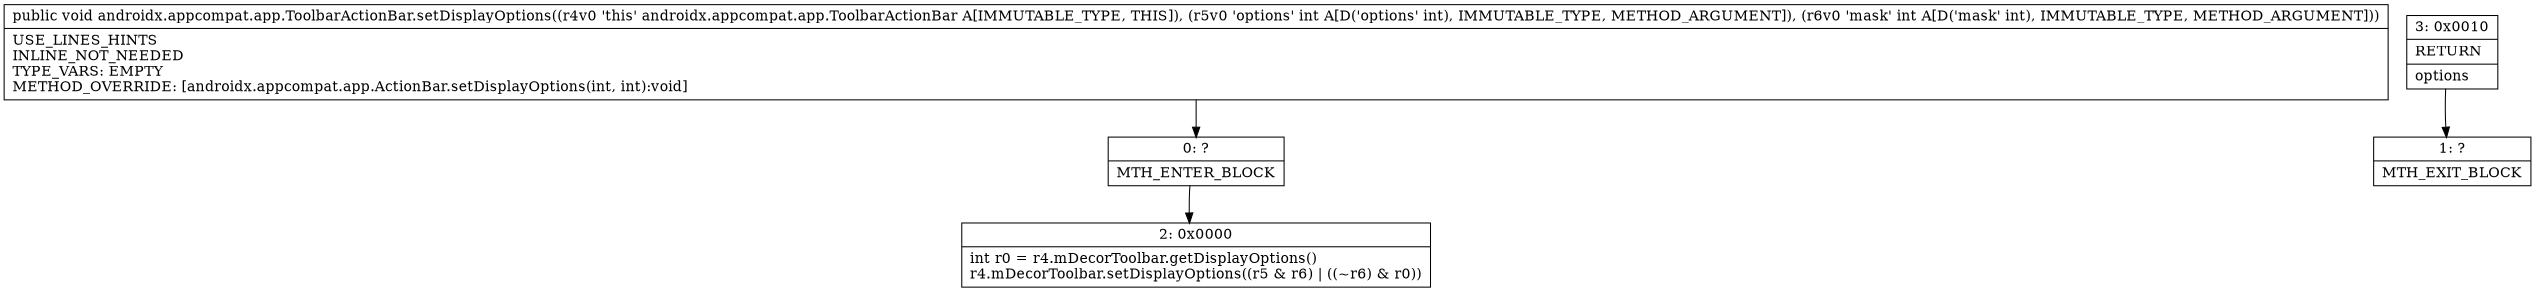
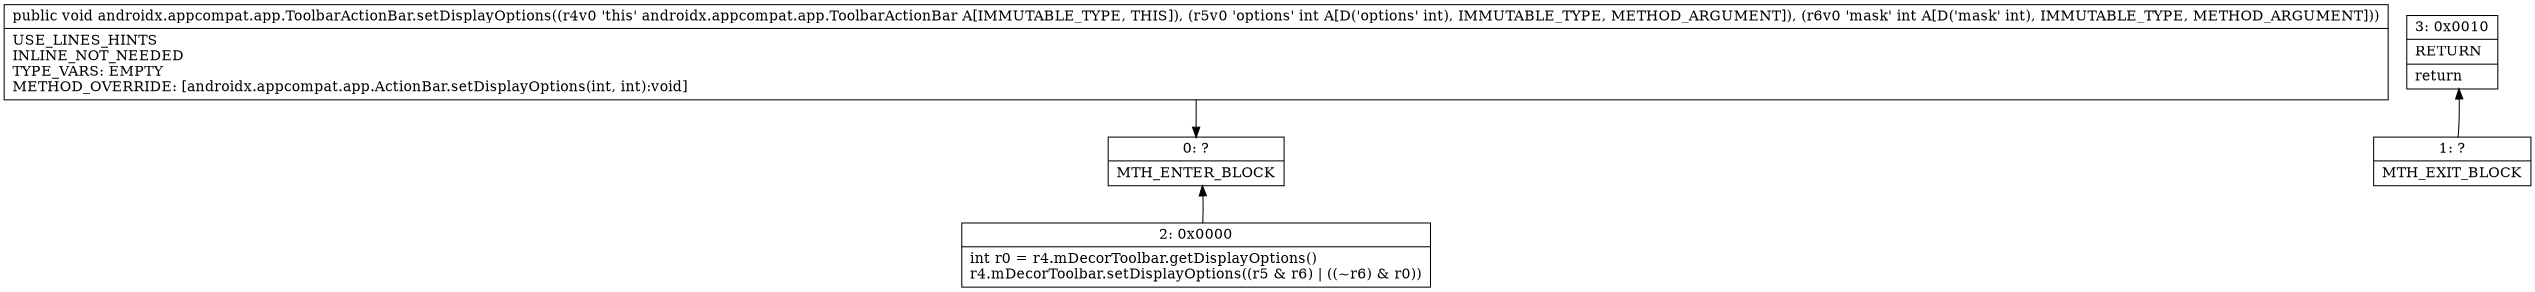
(2442, 76) -> (2439, 76)
(2445, 108) -> (2459, 118)
(1189, 199) -> (1203, 210)
